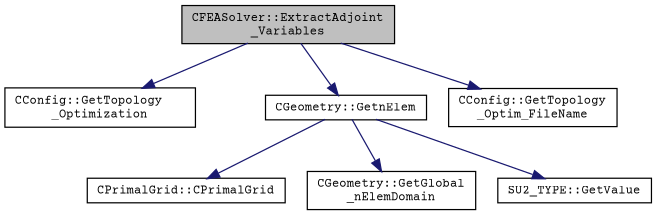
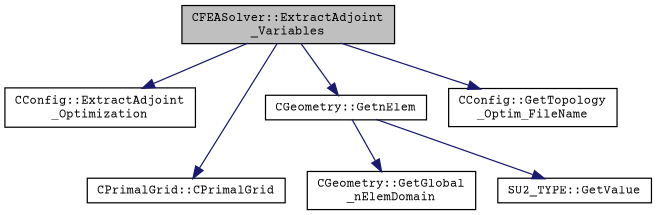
(100, 108) -> (100, 108)
(272, 146) -> (238, 106)
